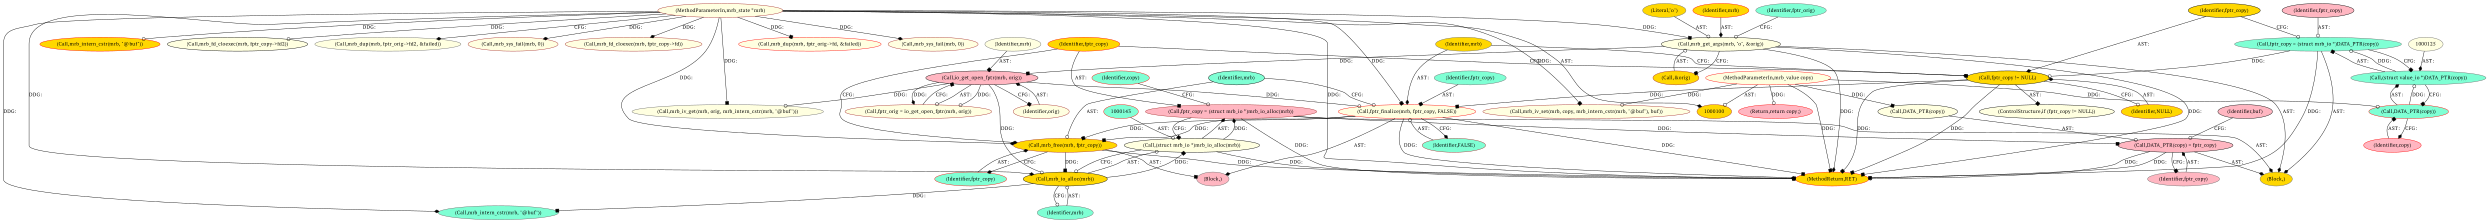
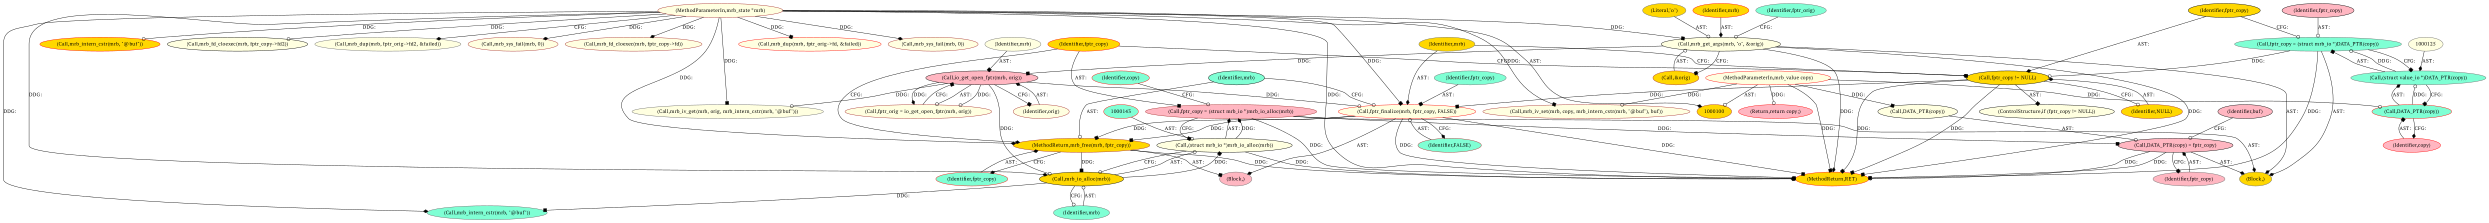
(1065, 145) -> (1082, 145)
